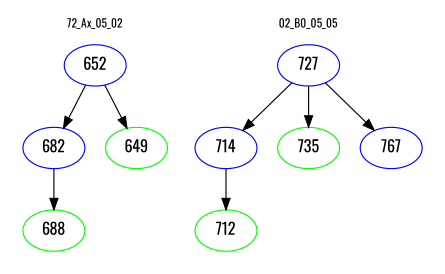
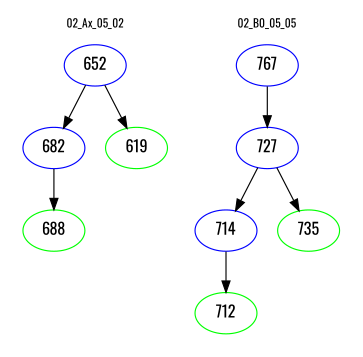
(95, 25) -> (95, 25)
(346, 103) -> (267, 101)
(137, 148) -> (137, 148)
